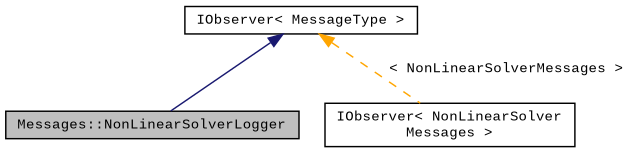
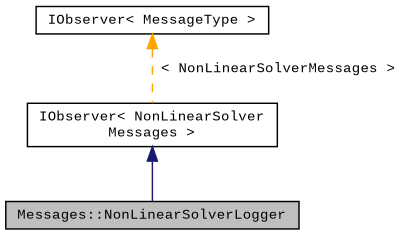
(221, 77) -> (152, 181)
